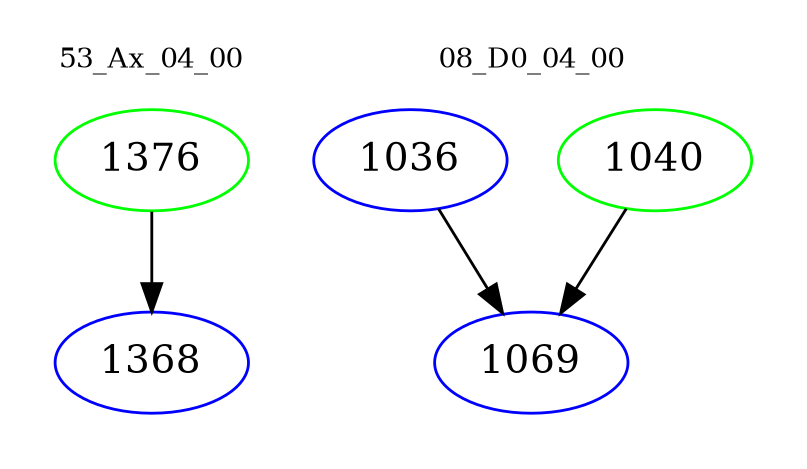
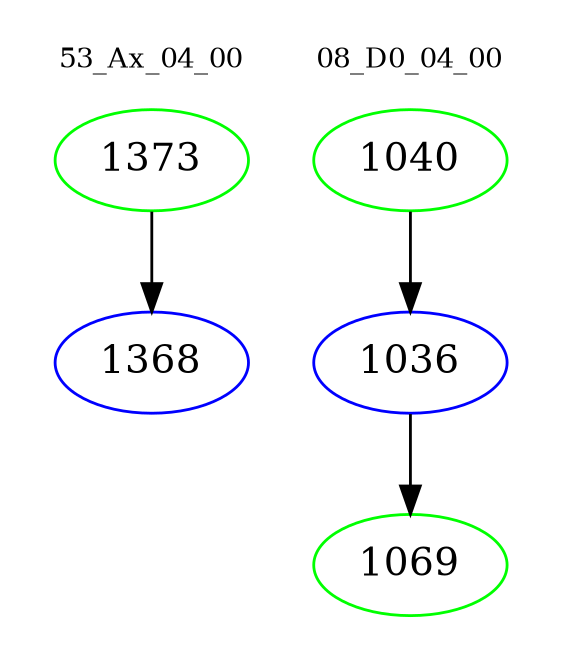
(152, 160) -> (152, 160)
(601, 249) -> (410, 248)
(531, 363) -> (410, 565)
